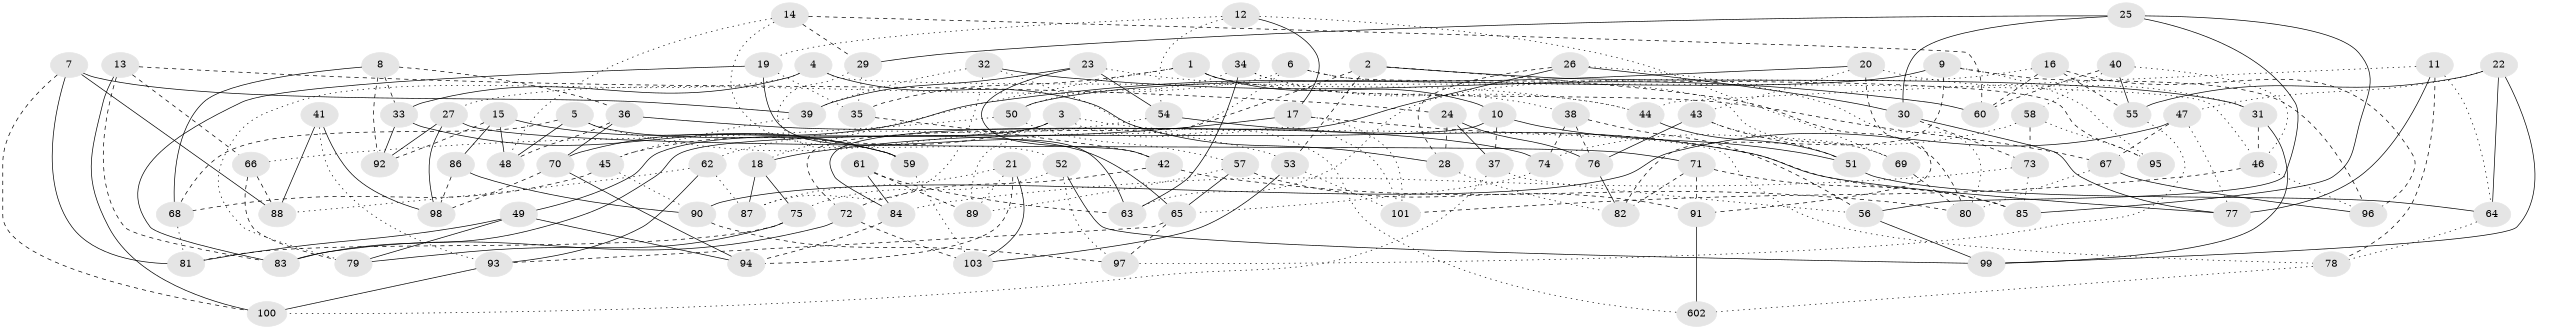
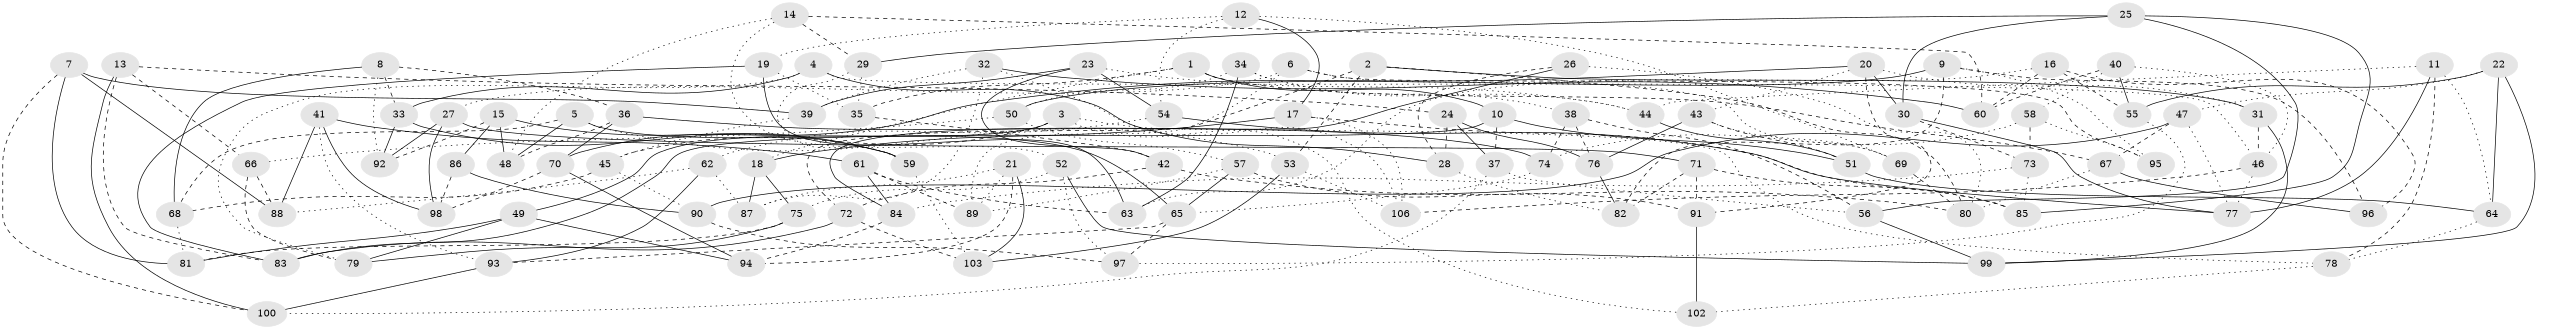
(1738, 86) -> (1885, 90)
(374, 115) -> (374, 115)
none -> (589, 142)
(2313, 190) -> (2245, 190)
(1401, 214) -> (1401, 214)
(1697, 314) -> (1697, 314)
